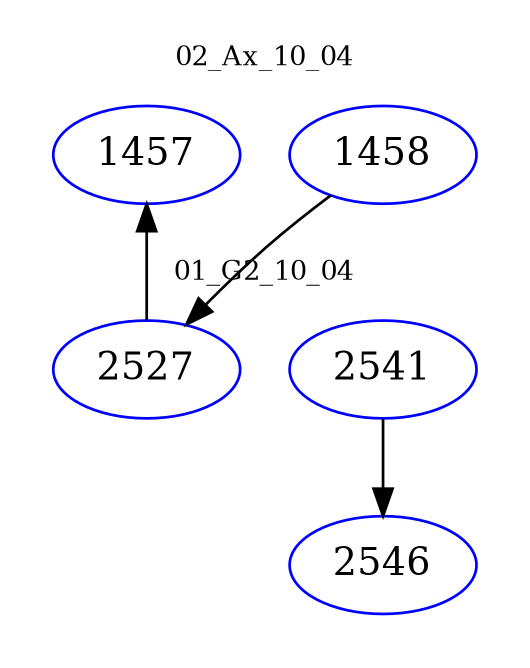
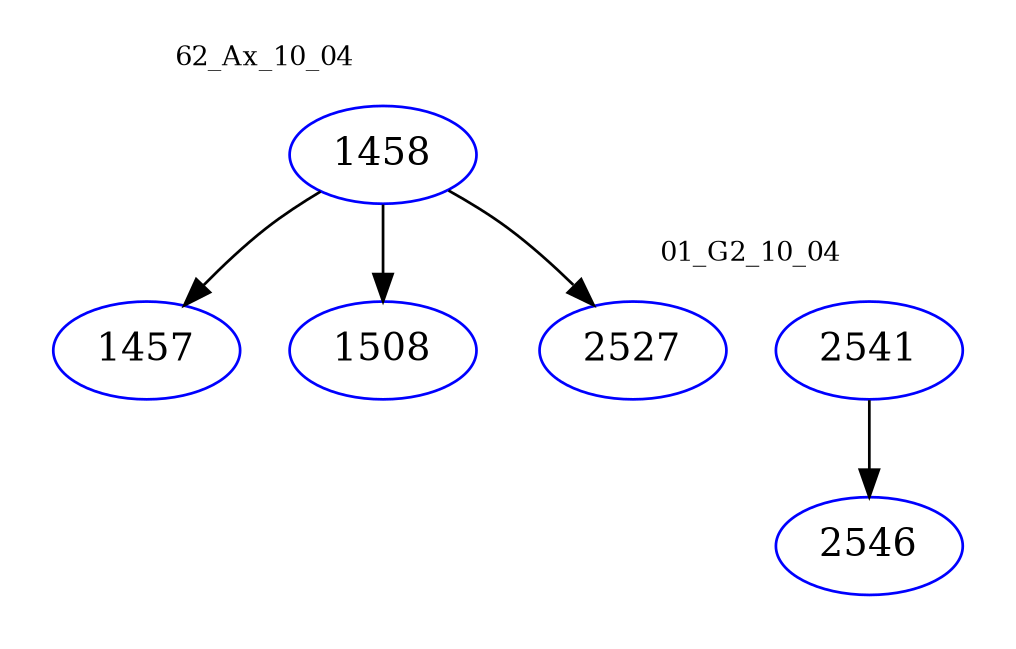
(265, 58) -> (265, 58)
(147, 276) -> (259, 234)
none -> (383, 350)
